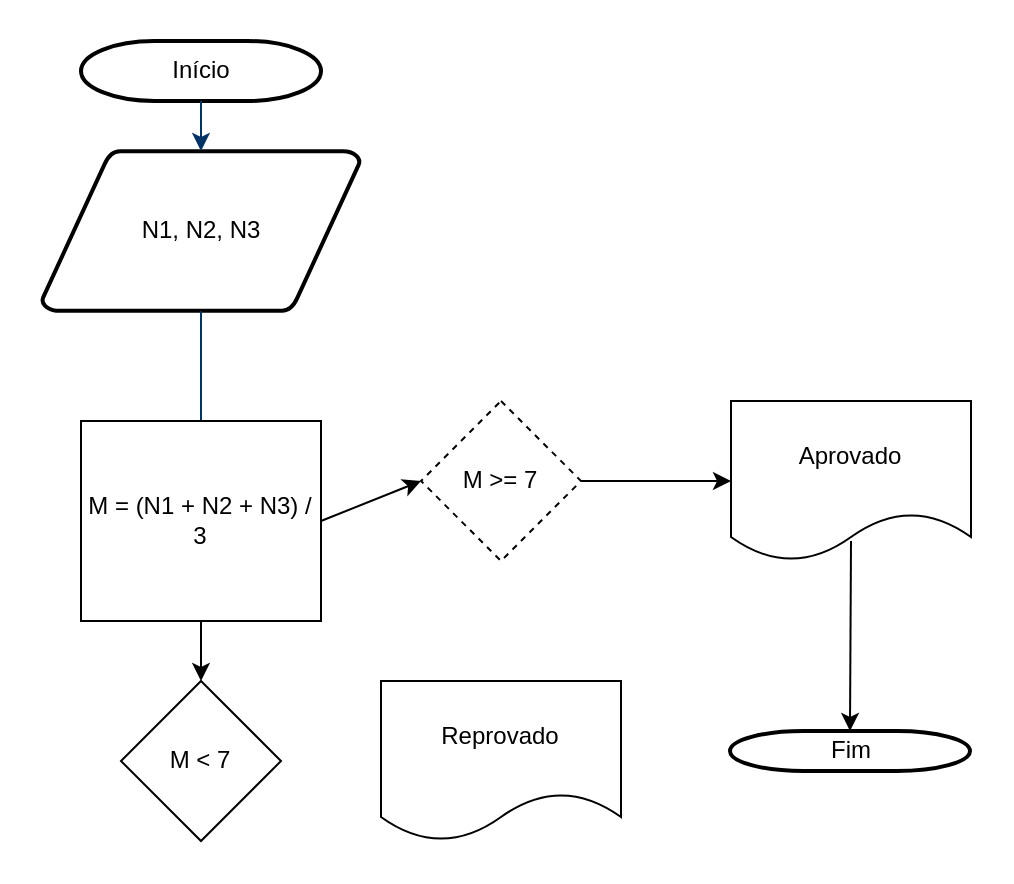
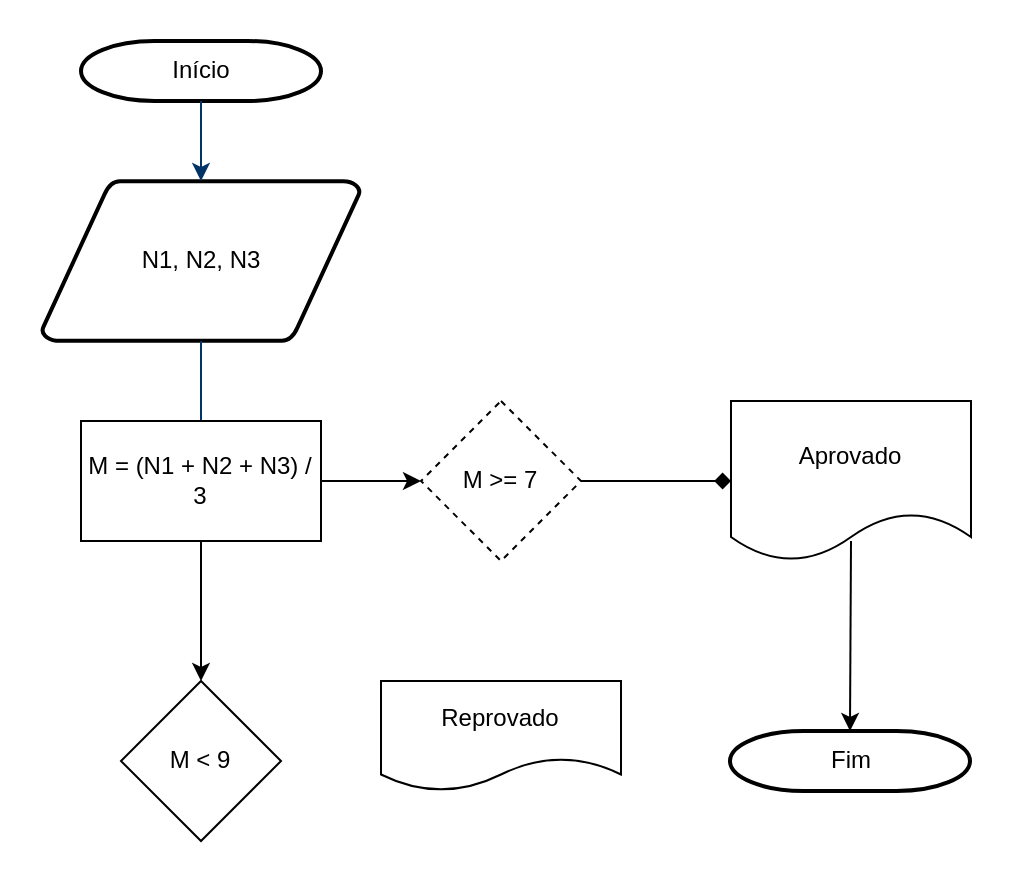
(201, 231) -> (201, 261)
(715, 481) -> (714, 481)
(201, 521) -> (201, 481)
(850, 751) -> (850, 761)
(201, 761) -> (201, 761)
(501, 761) -> (501, 736)
